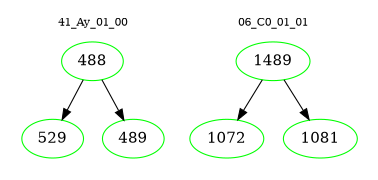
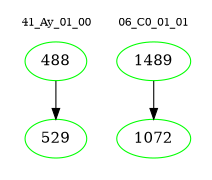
(133, 139) -> none
(320, 139) -> none
